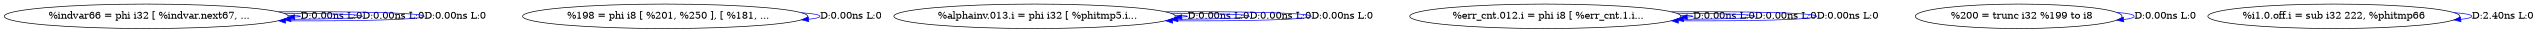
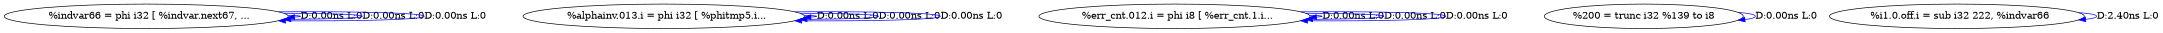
(665, 16) -> none
(2019, 16) -> (1644, 16)
(2334, 16) -> (1957, 16)
